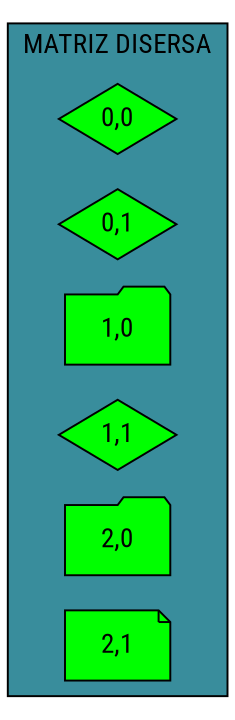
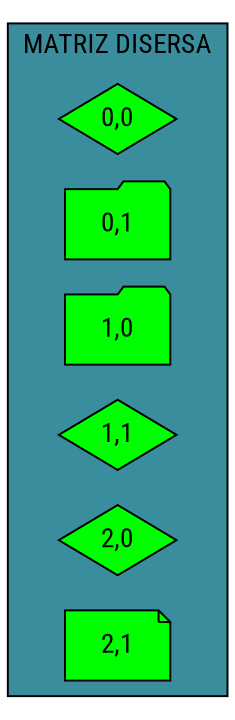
(118, 224) -> (118, 224)
(118, 540) -> (118, 540)
